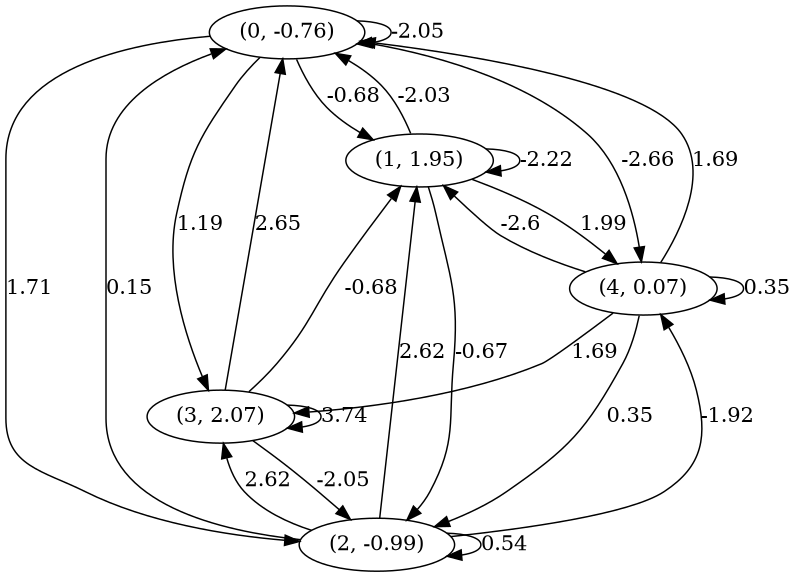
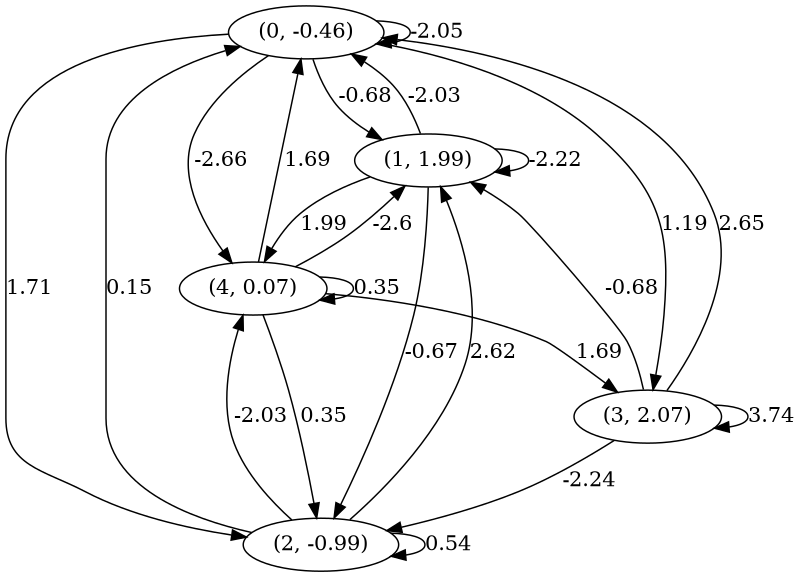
(287, 32) -> (306, 32)
(420, 160) -> (428, 160)
(728, 417) -> (261, 417)
(344, 481) -> (590, 481)
(259, 505) -> none
